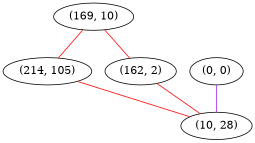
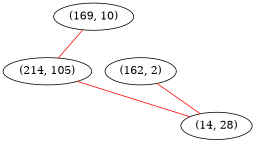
(117, 44) -> none
(217, 71) -> none
(217, 126) -> (217, 126)
